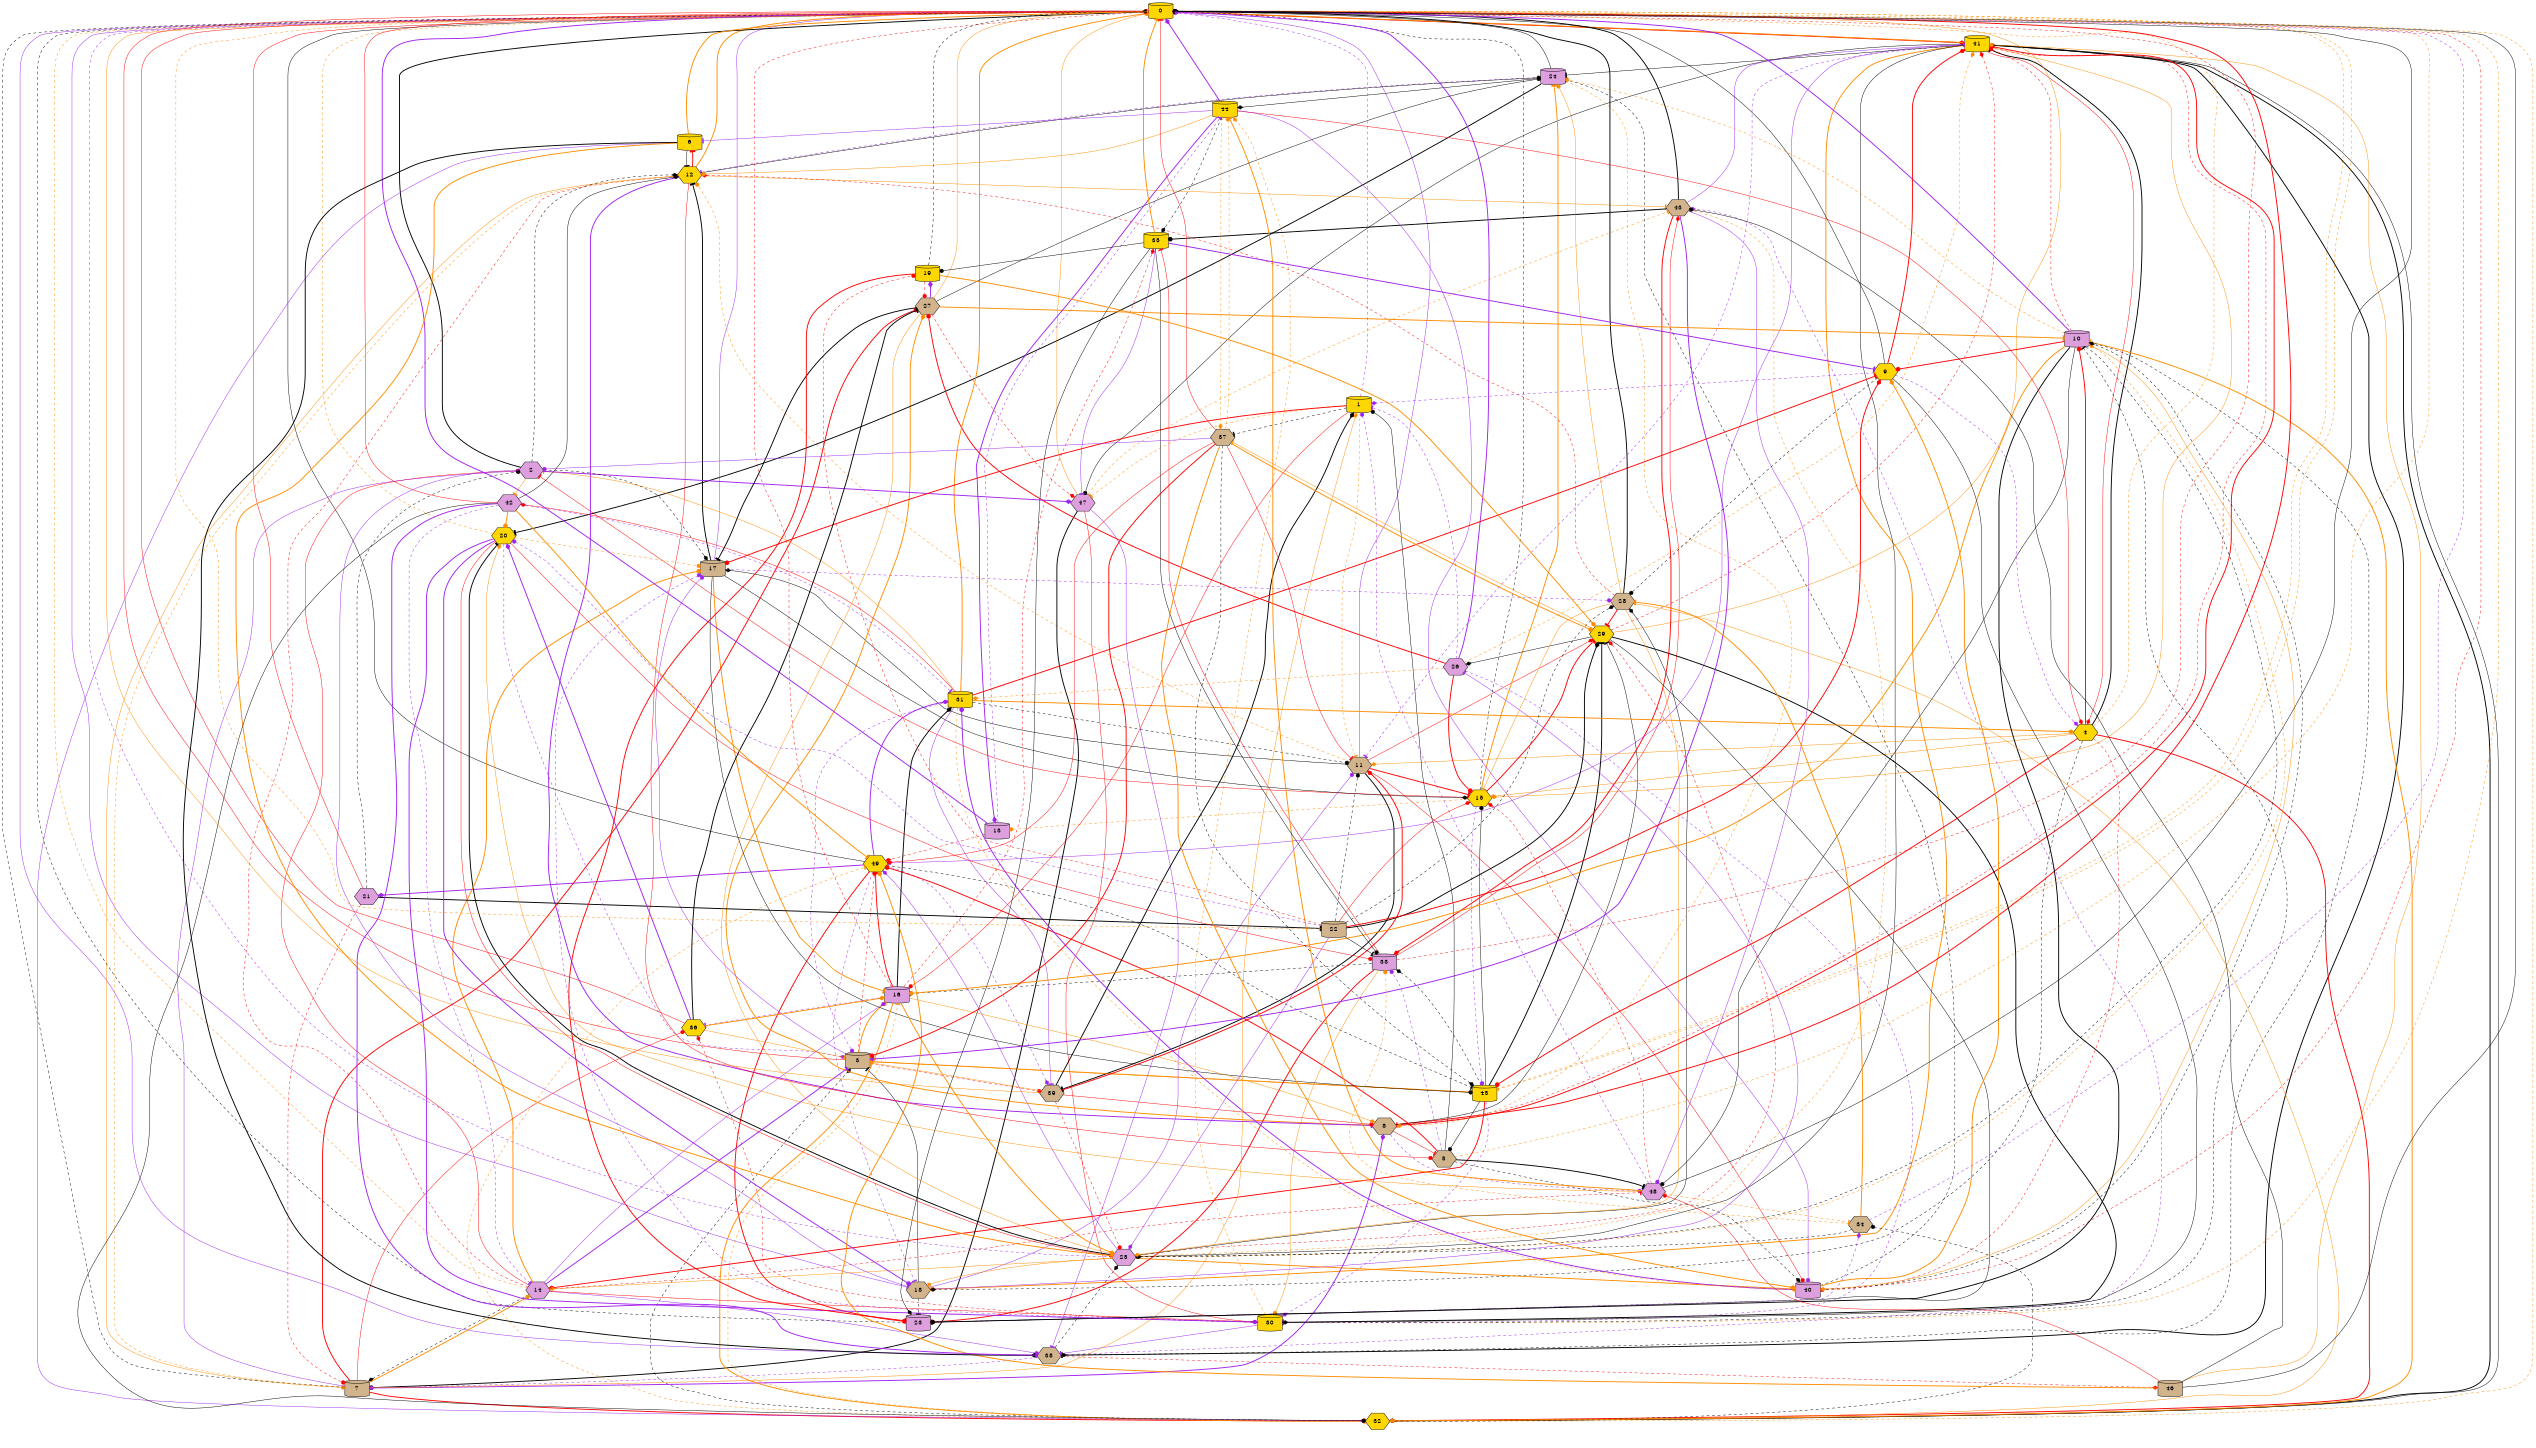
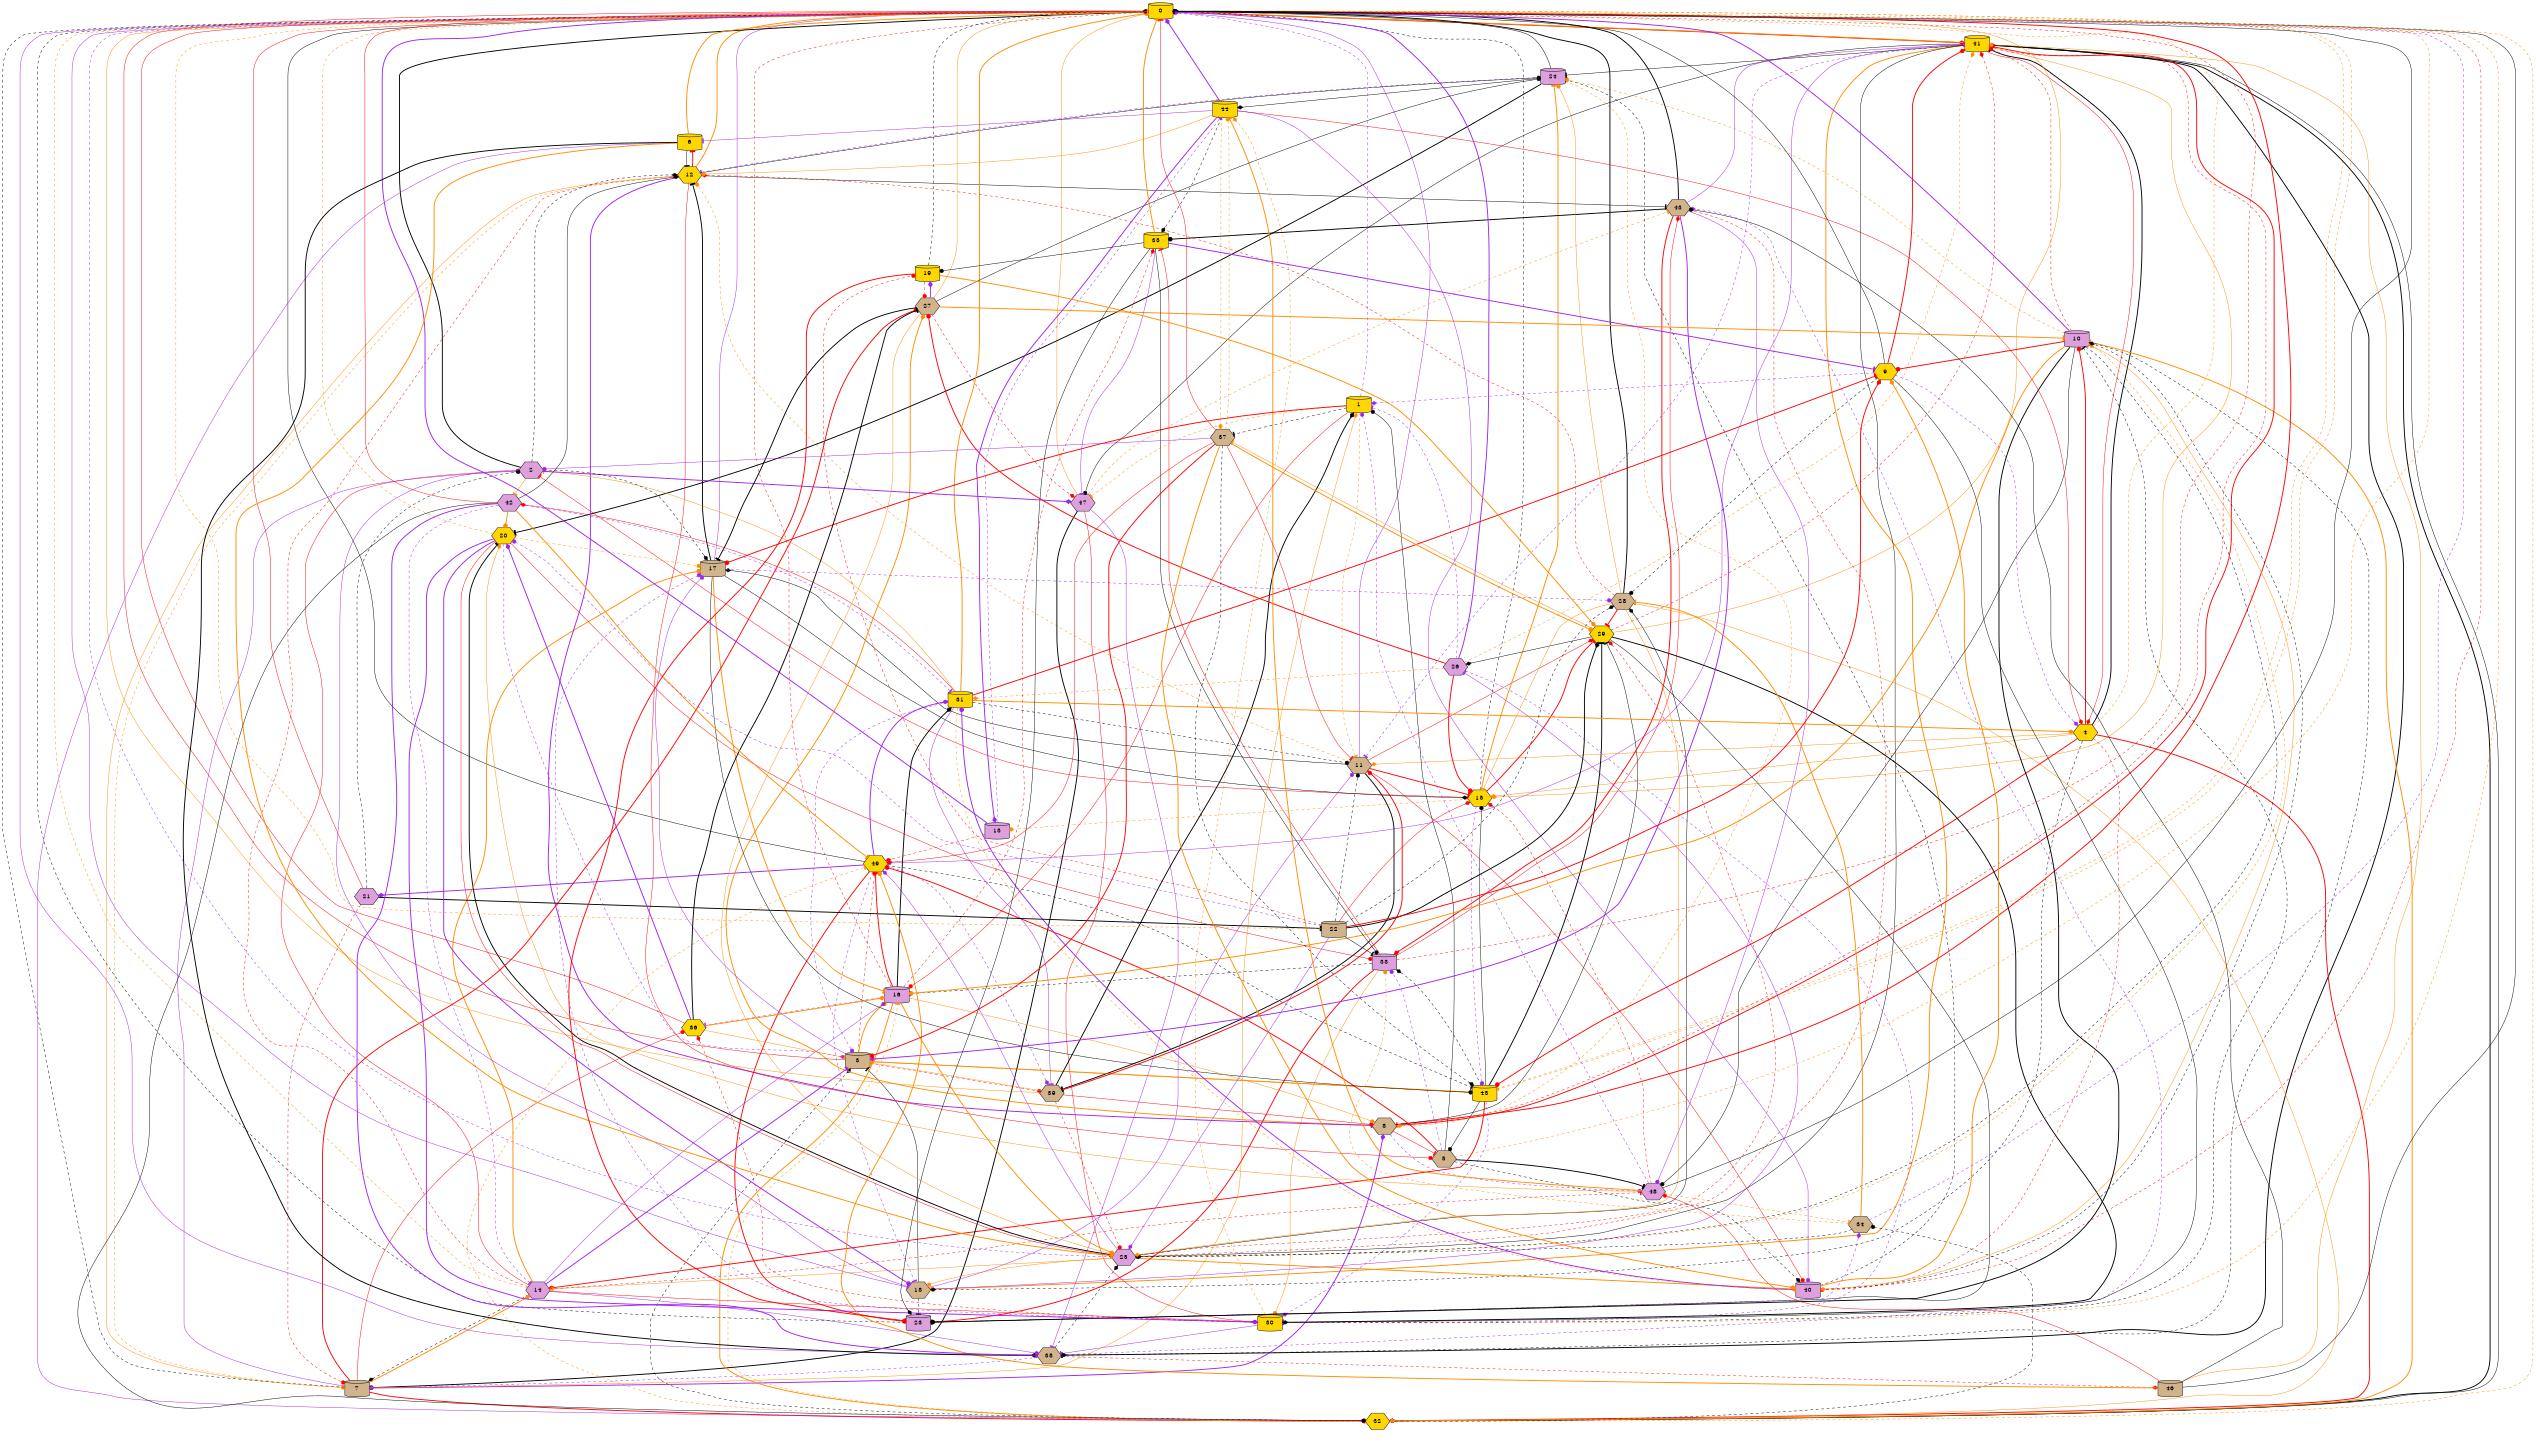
(1207, 192) -> (1207, 192)
(1870, 982) -> (1870, 982)
